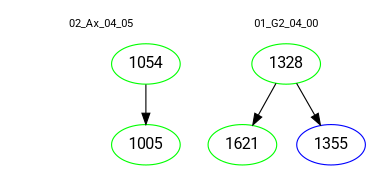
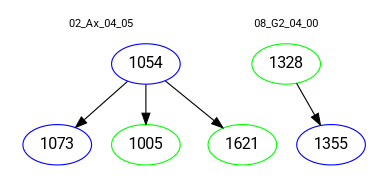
(287, 24) -> (287, 24)
(146, 64) -> (146, 64)
(267, 99) -> (182, 95)
none -> (57, 145)
